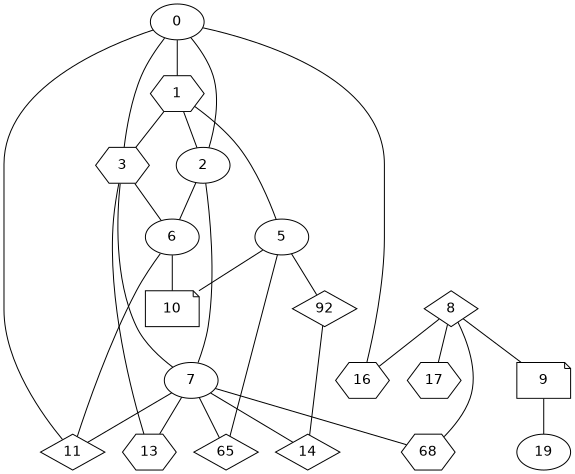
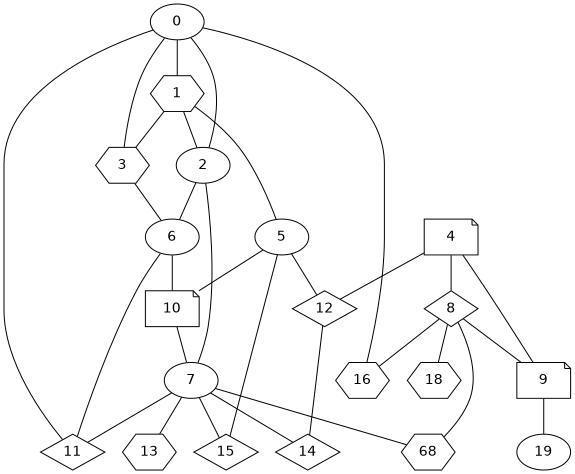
none -> (451, 237)
(123, 284) -> (182, 345)
(325, 309) -> (325, 309)
(117, 310) -> none
(434, 380) -> (434, 380)
(226, 452) -> (226, 452)
